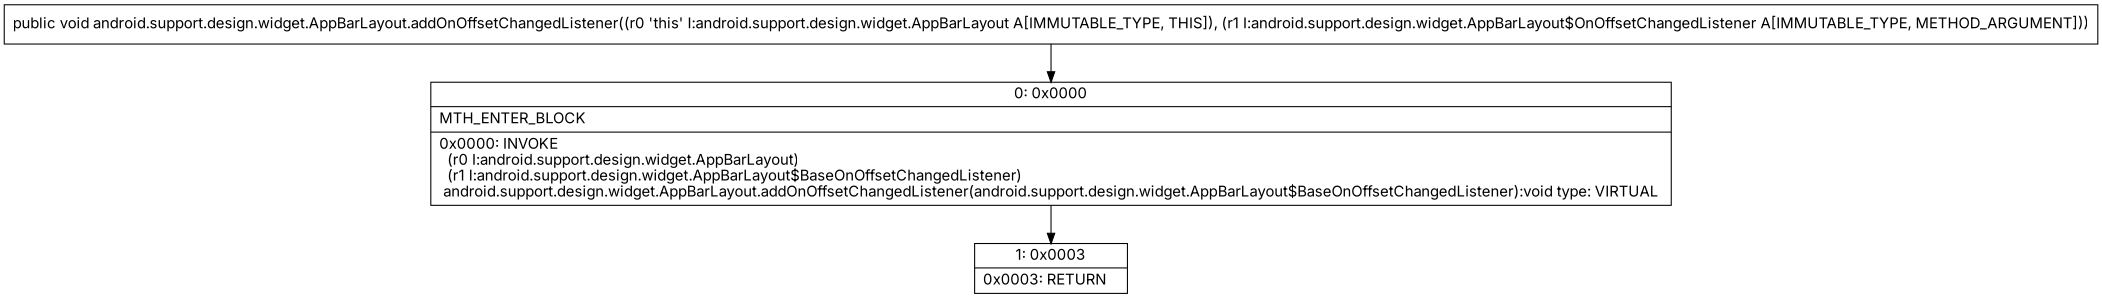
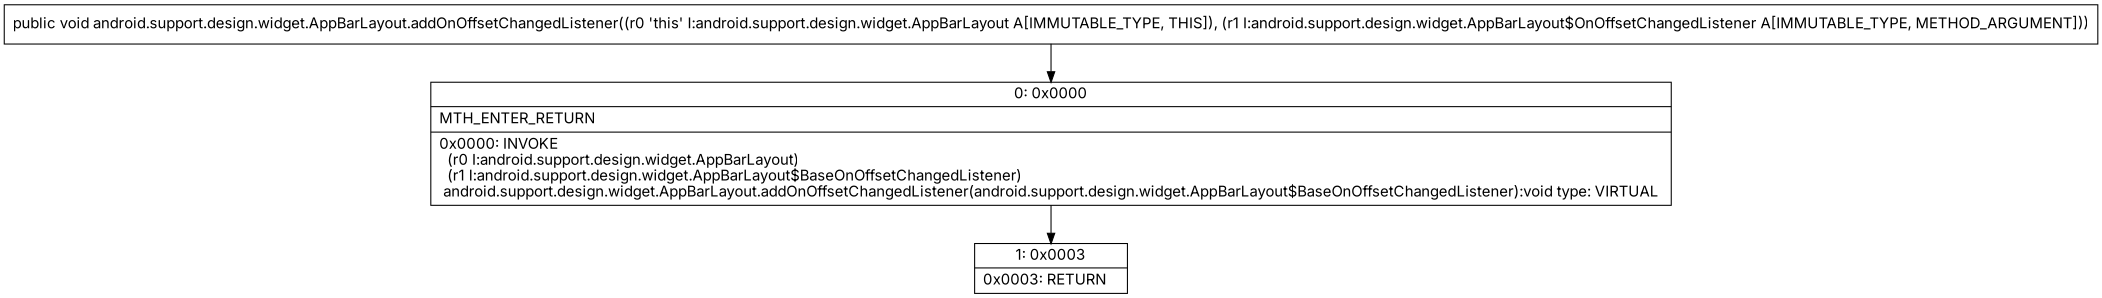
(513, 119) -> (518, 119)
